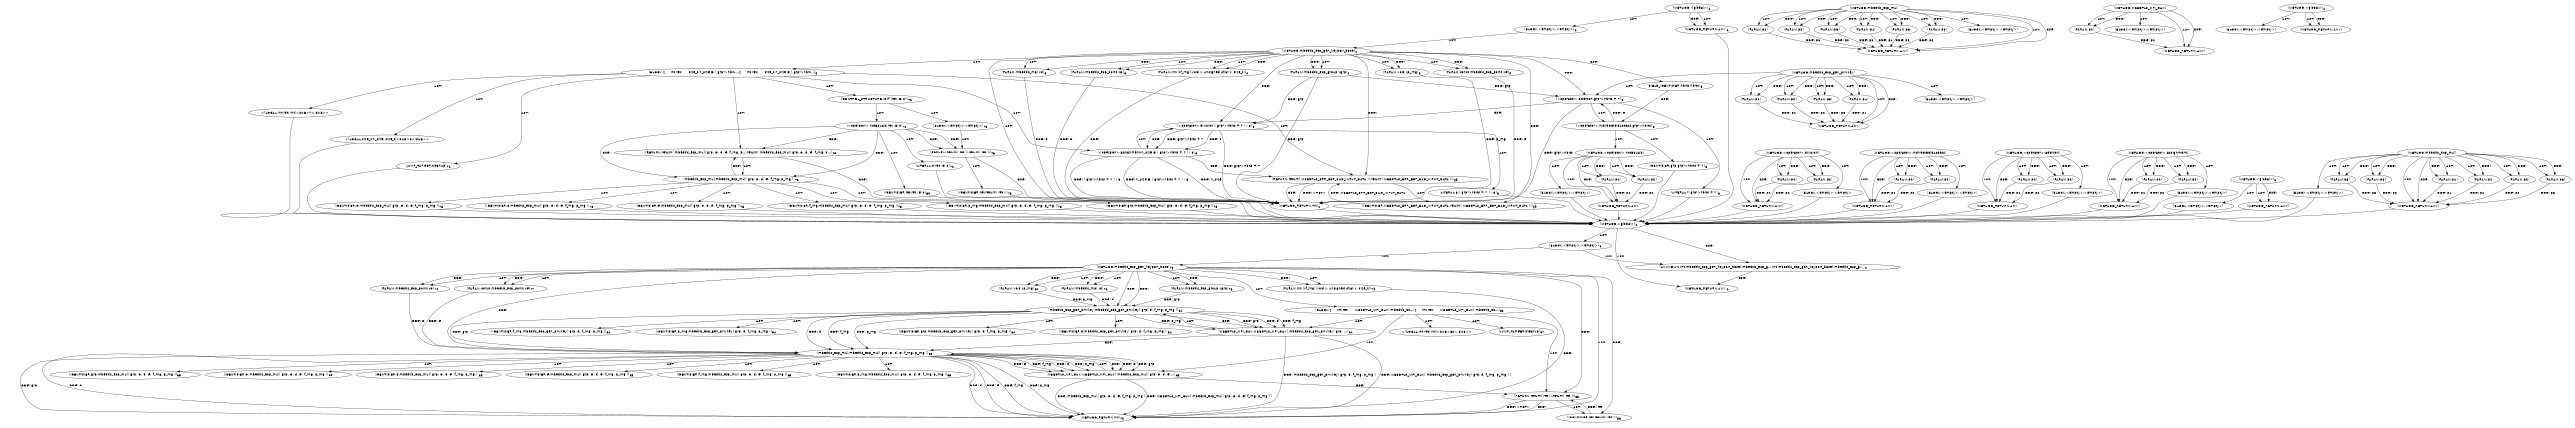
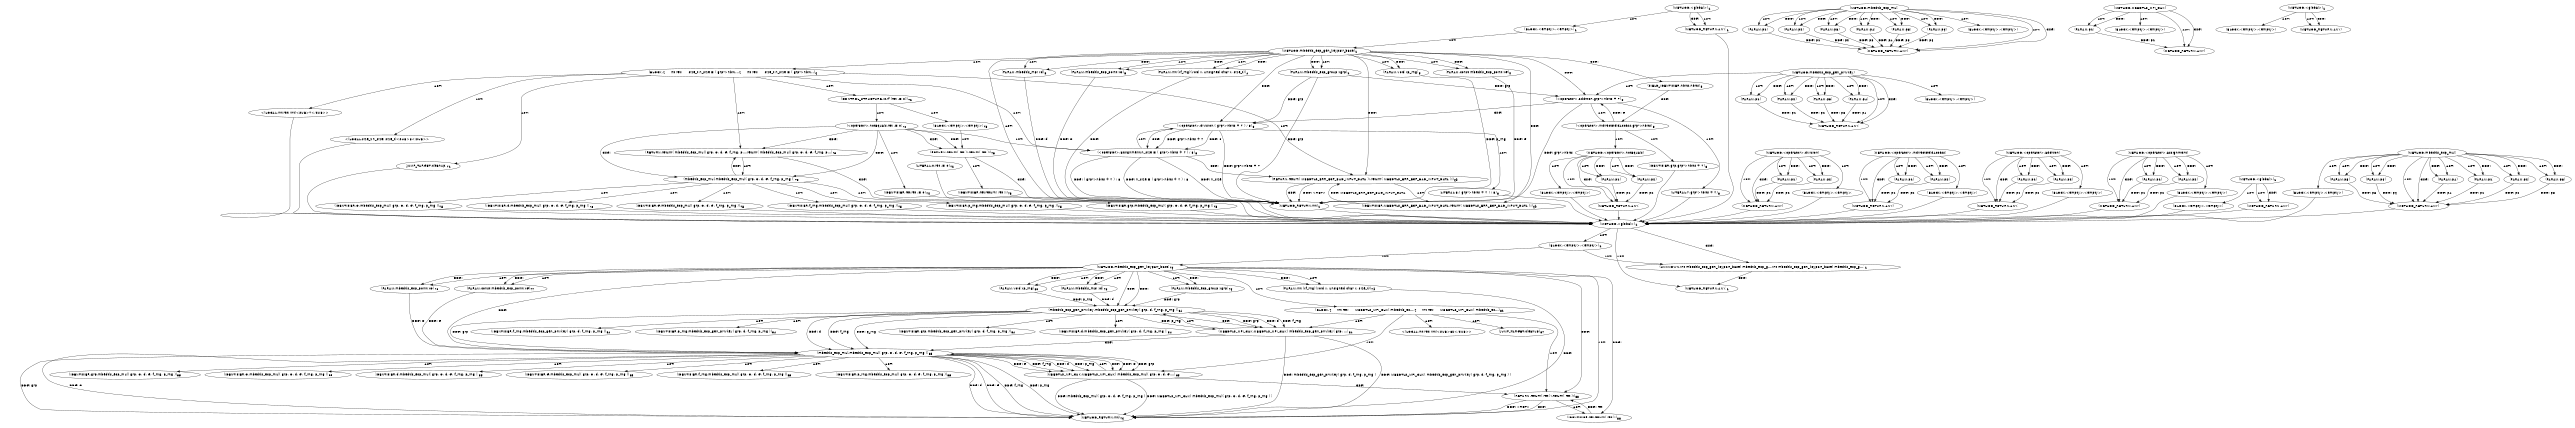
(907, 145) -> (997, 140)
(928, 192) -> (928, 192)
